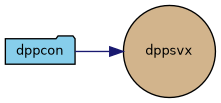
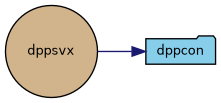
(92, 51) -> (115, 51)
